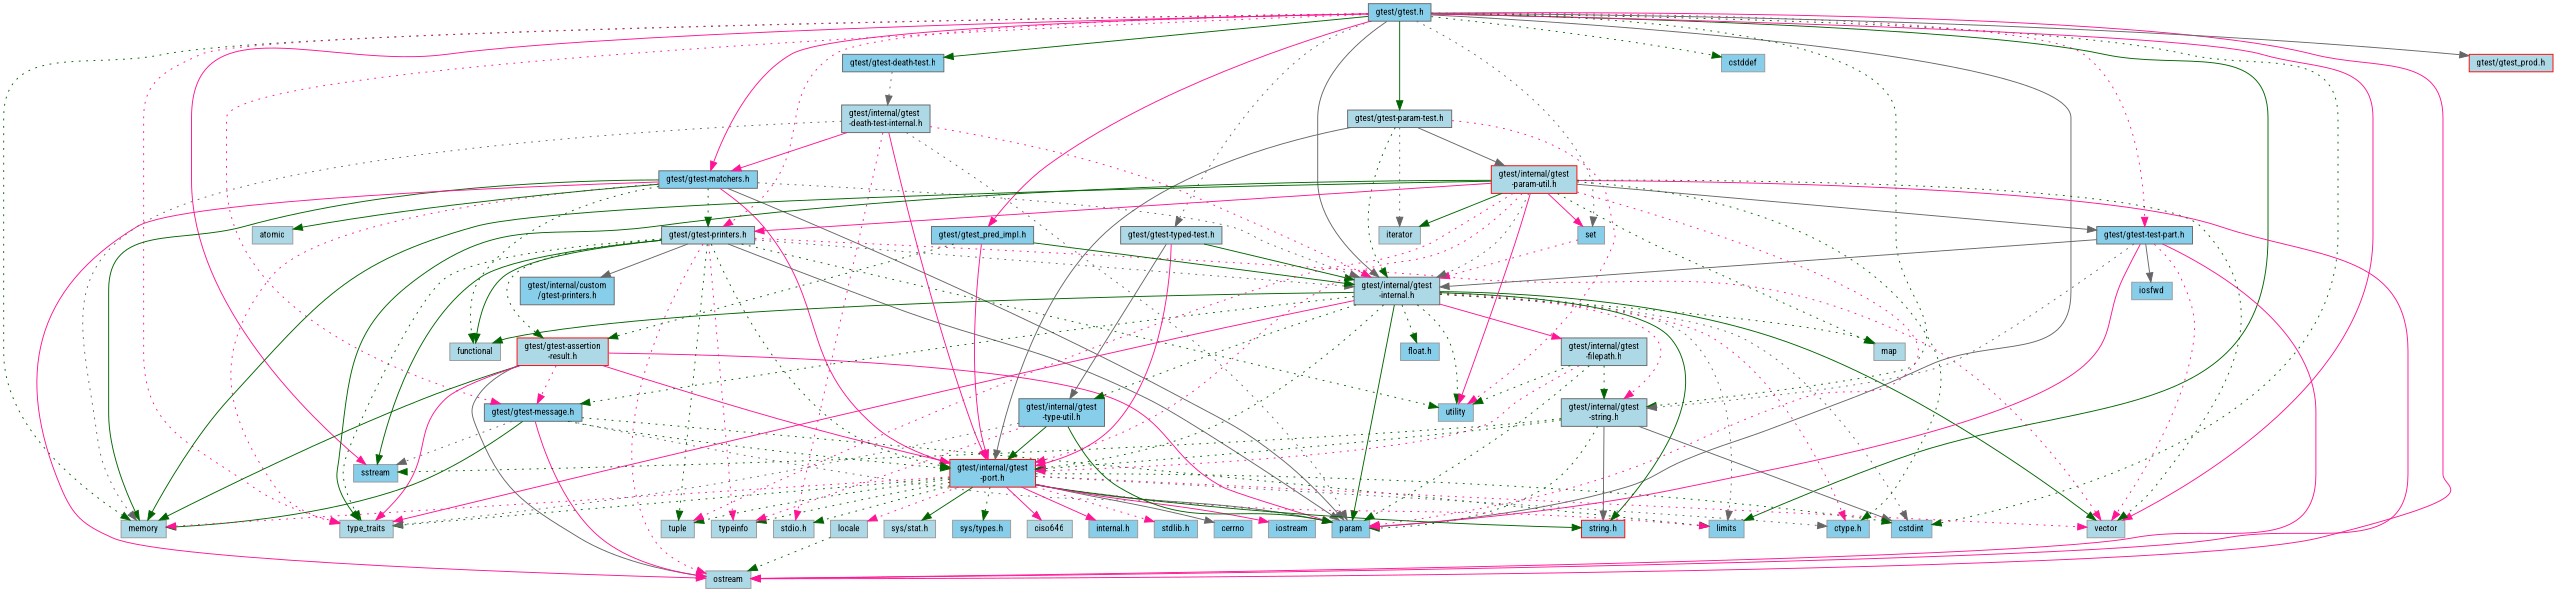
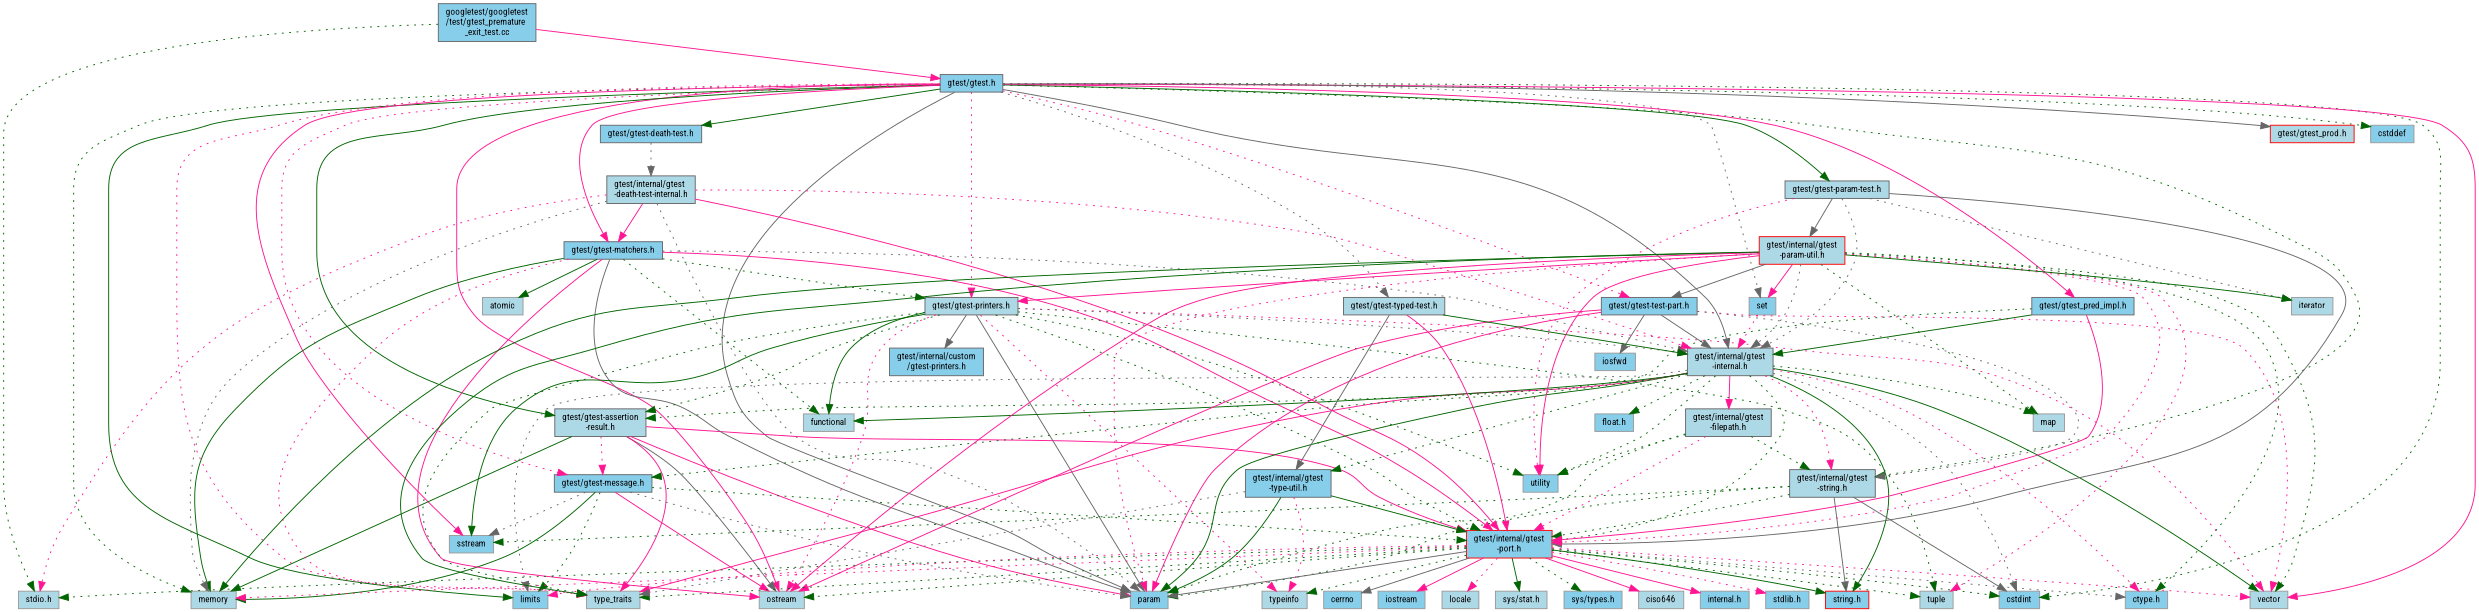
none -> (487, 23)
none -> (432, 128)
(1370, 197) -> (1841, 285)
(563, 352) -> (600, 423)
(793, 552) -> (1107, 575)
